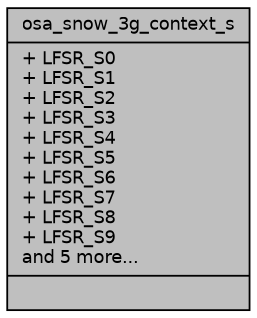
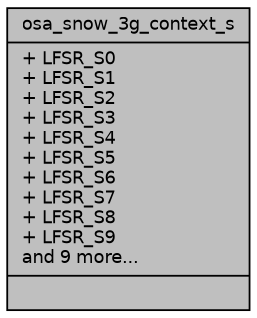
(80, 258) -> (80, 258)
